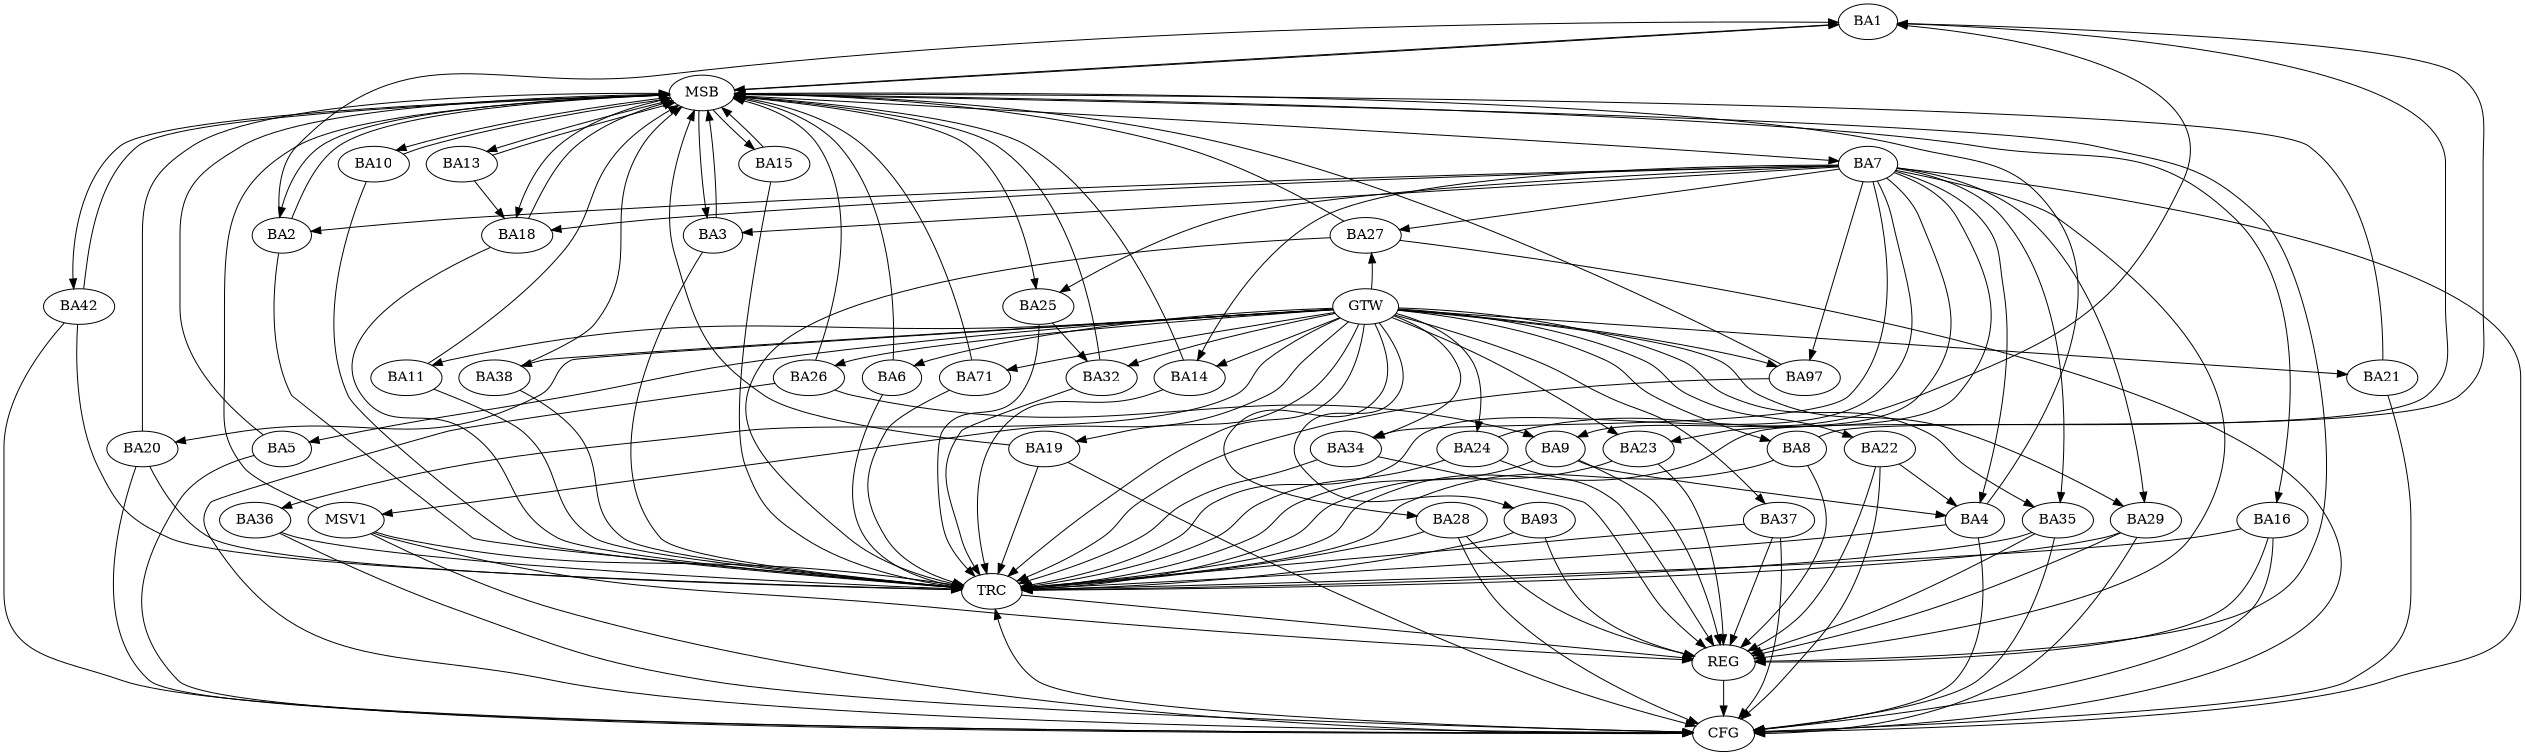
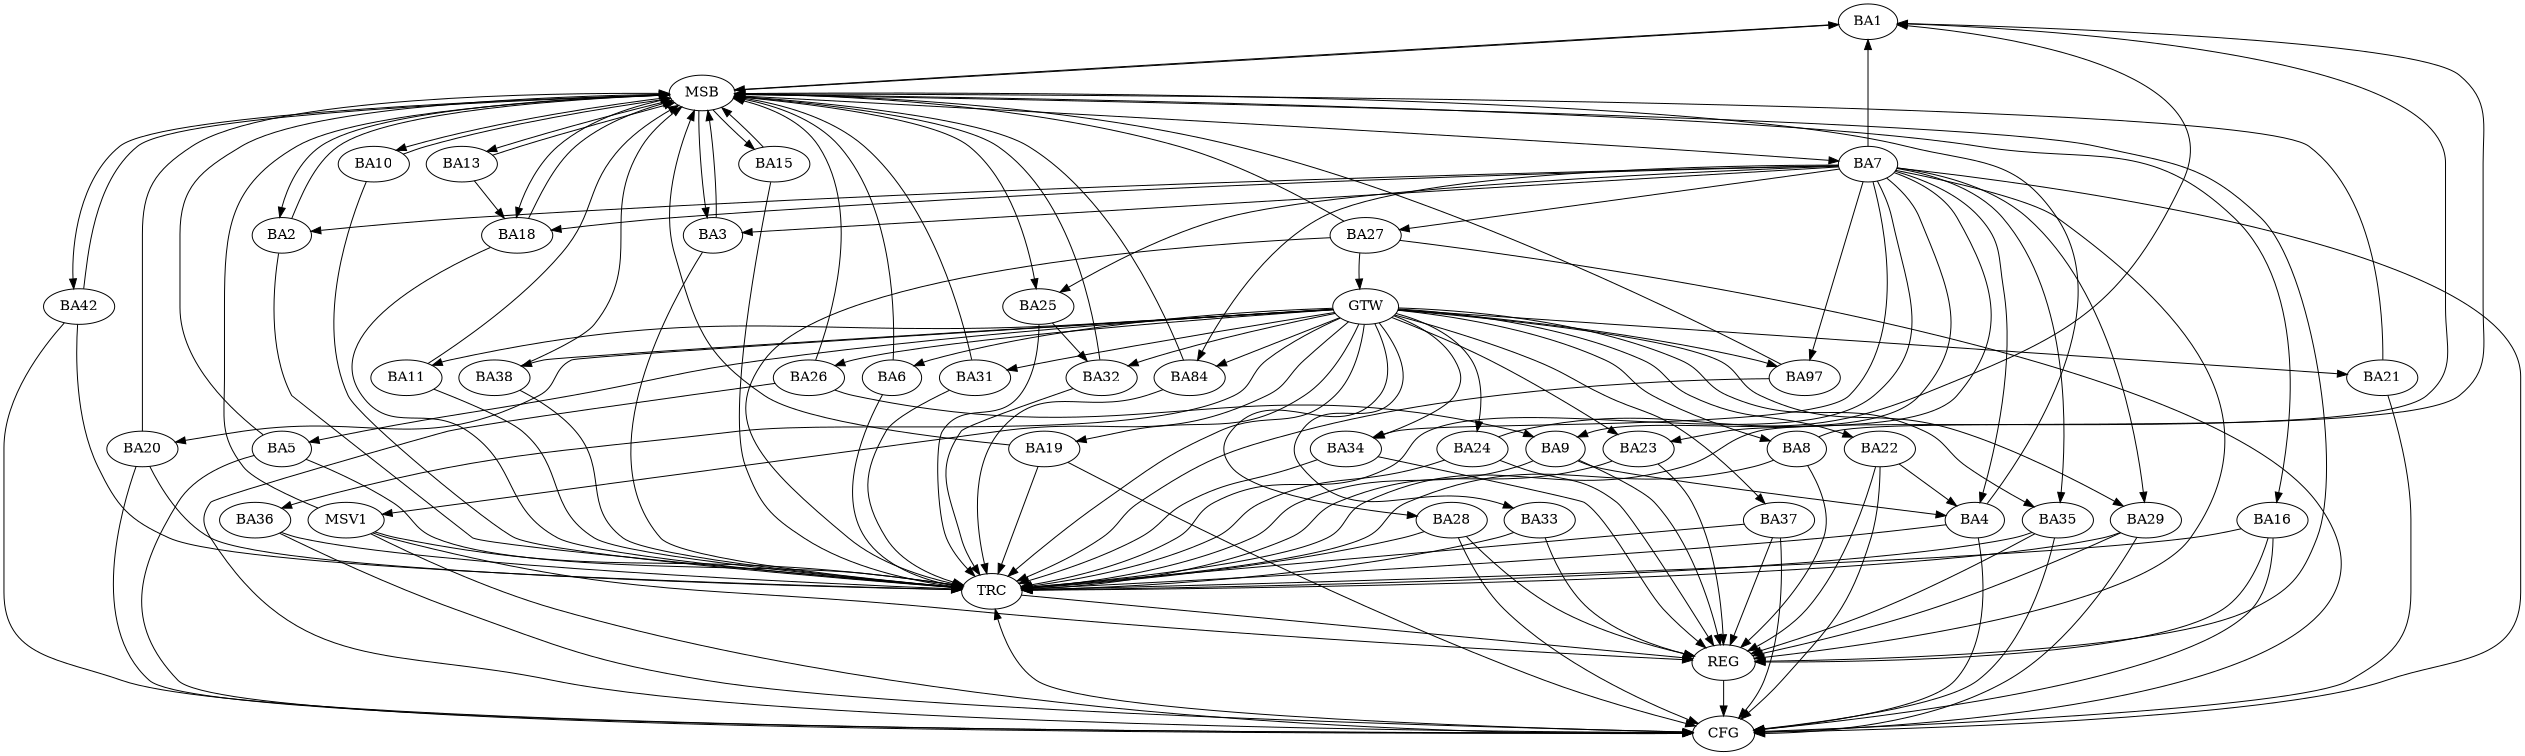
(1014, 44) -> (1868, 98)
(1372, 276) -> (1359, 266)
(975, 378) -> (975, 378)
(1190, 378) -> (1190, 378)
(1540, 520) -> (1540, 520)
none -> (617, 564)
